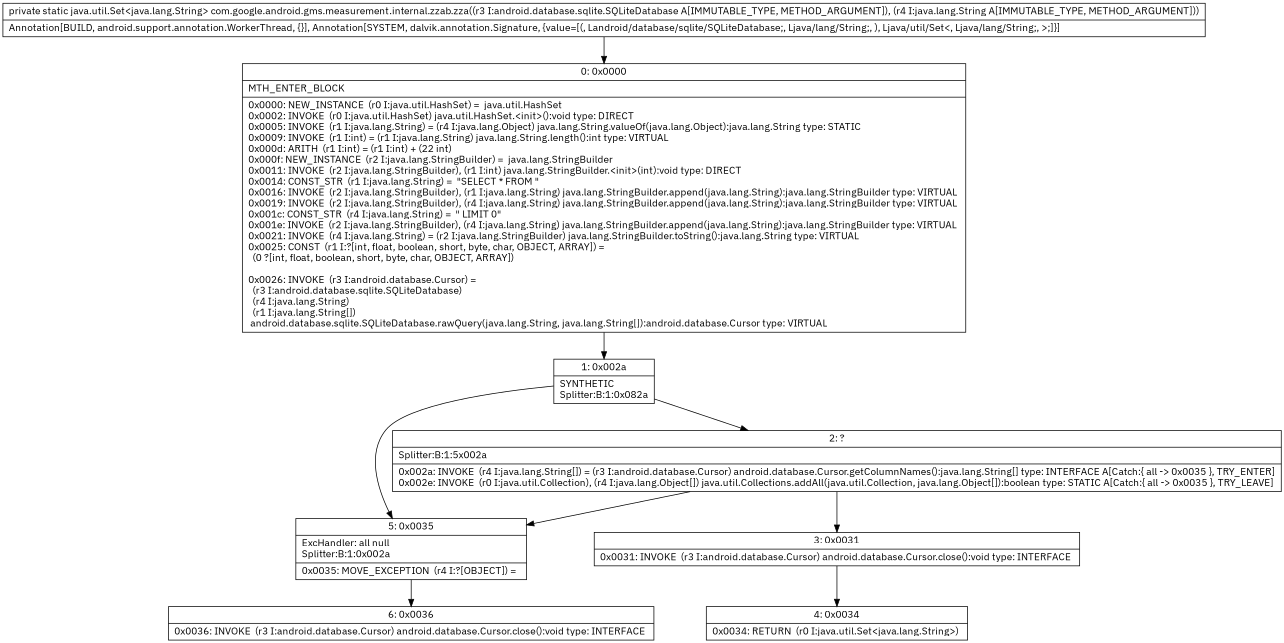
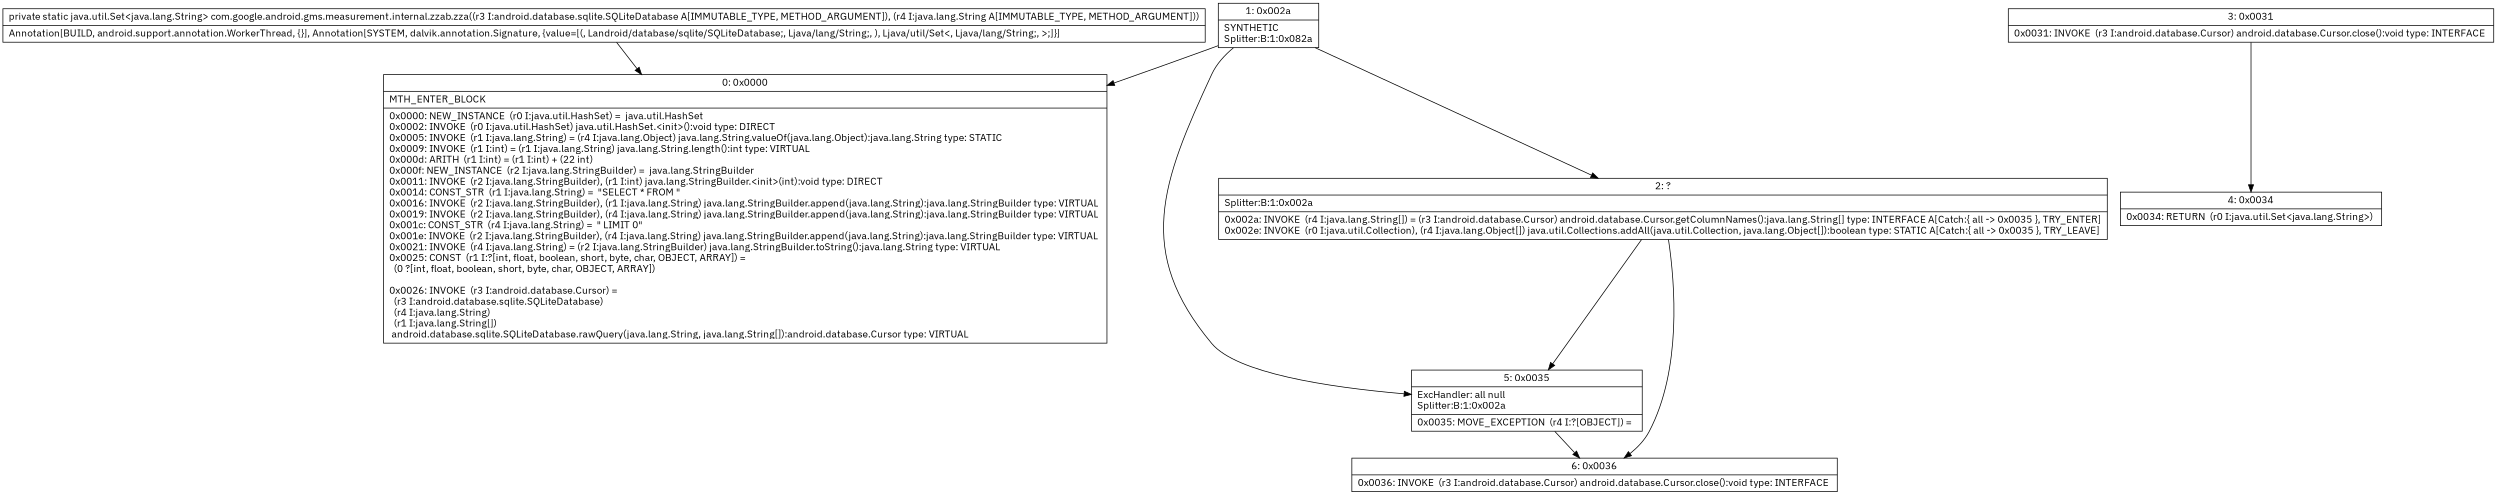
(604, 342) -> (1166, 64)
(443, 455) -> (1269, 203)
(837, 508) -> (1672, 352)
